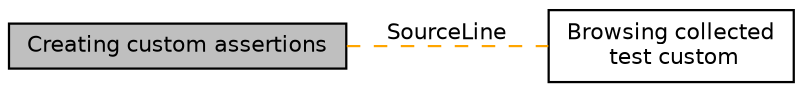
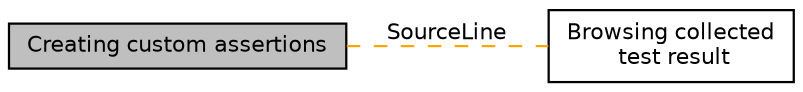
(671, 46) -> (671, 46)
